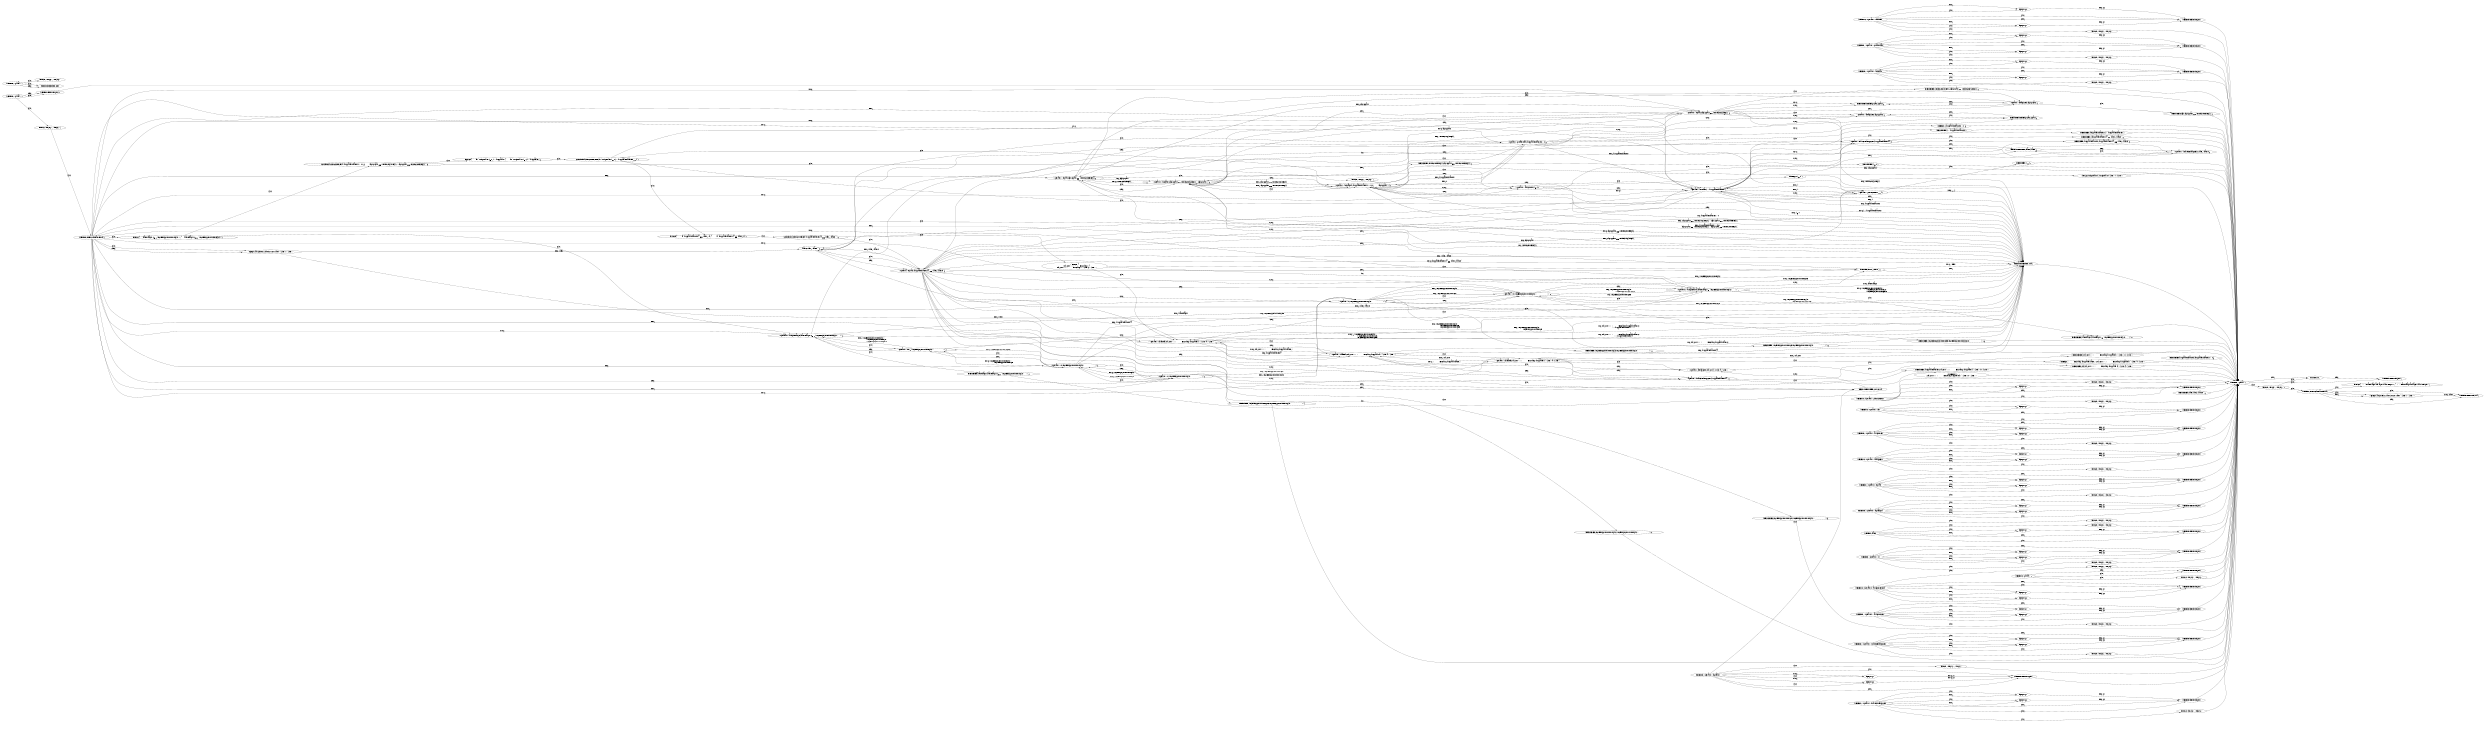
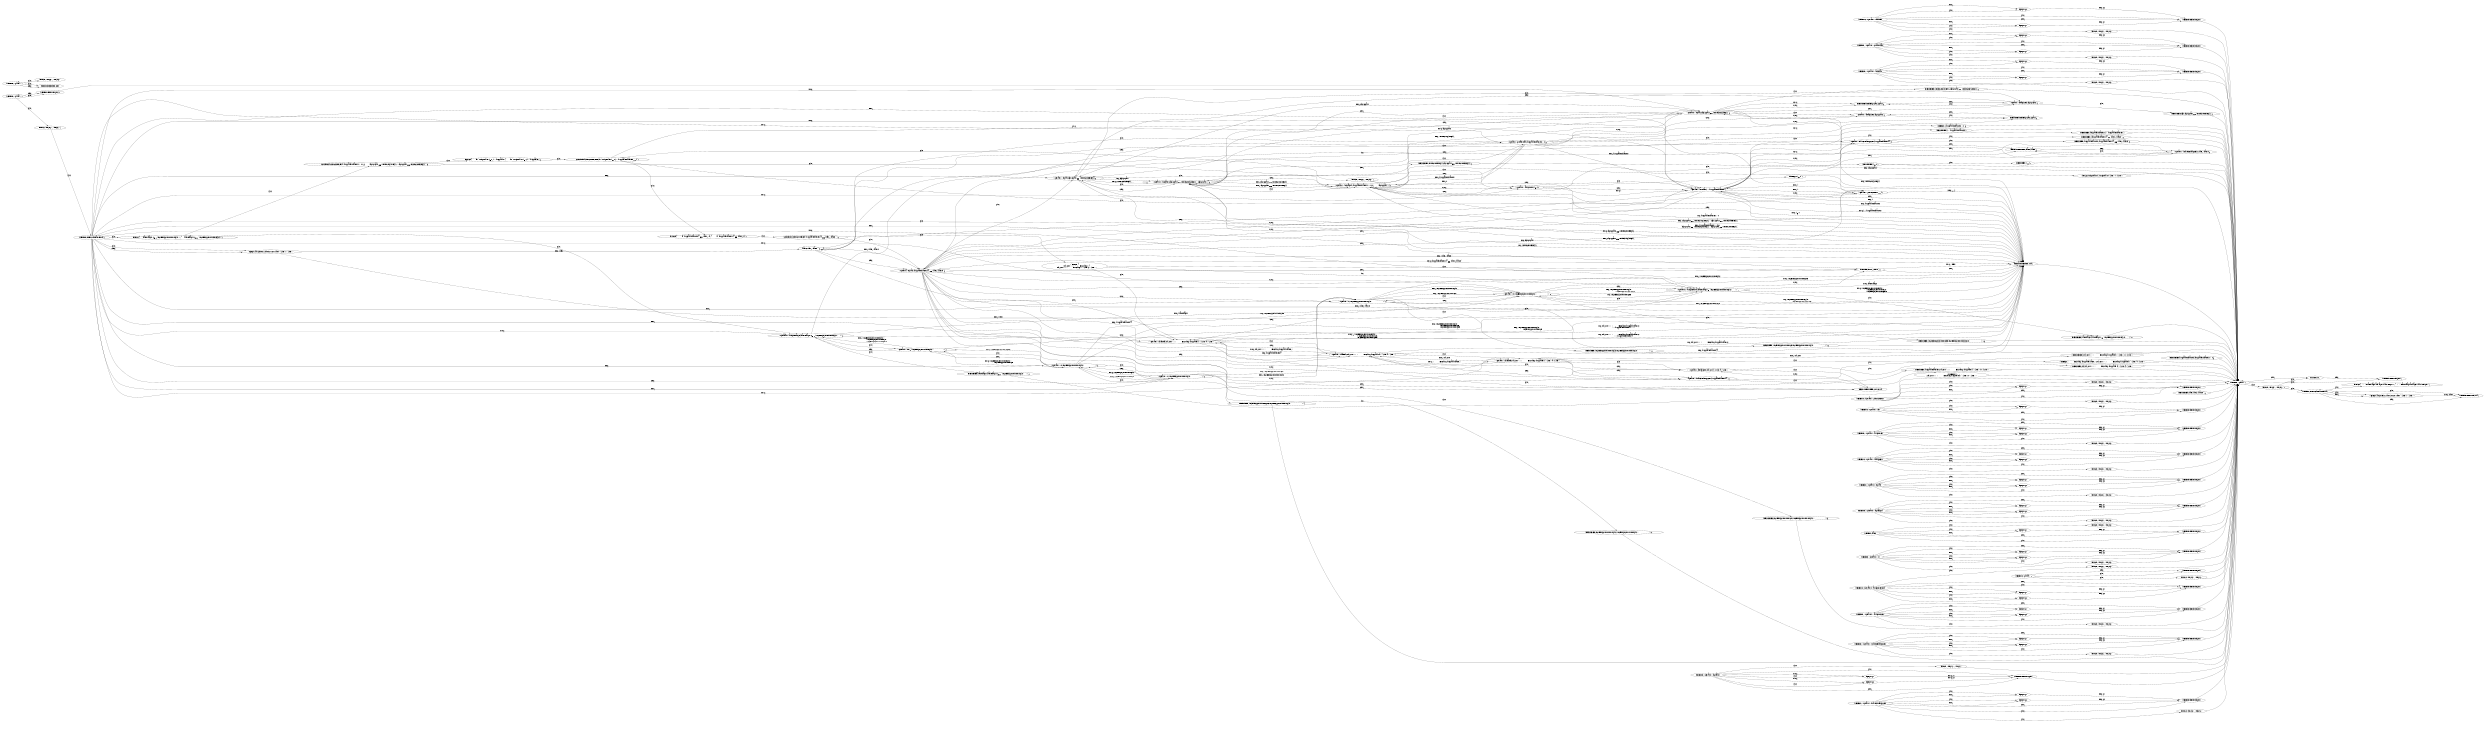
(1947, 178) -> (1947, 164)
(868, 258) -> (998, 225)
(1827, 550) -> (1803, 371)
